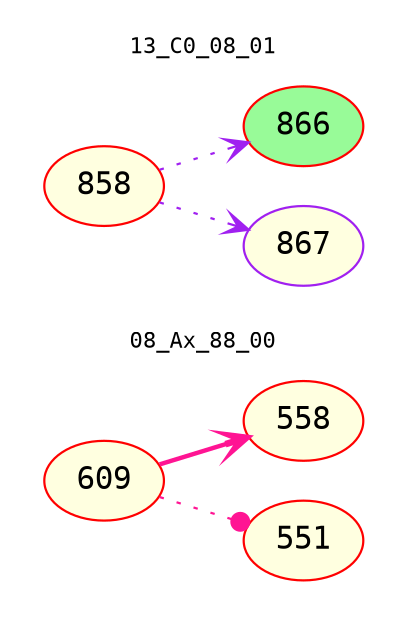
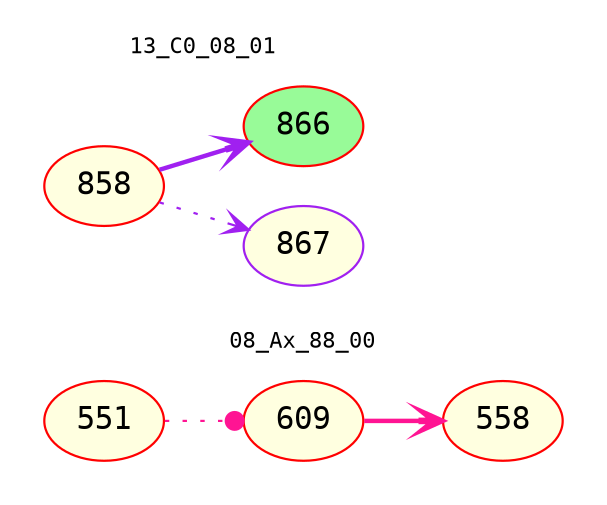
(193, 159) -> (193, 159)
(195, 508) -> (195, 421)
